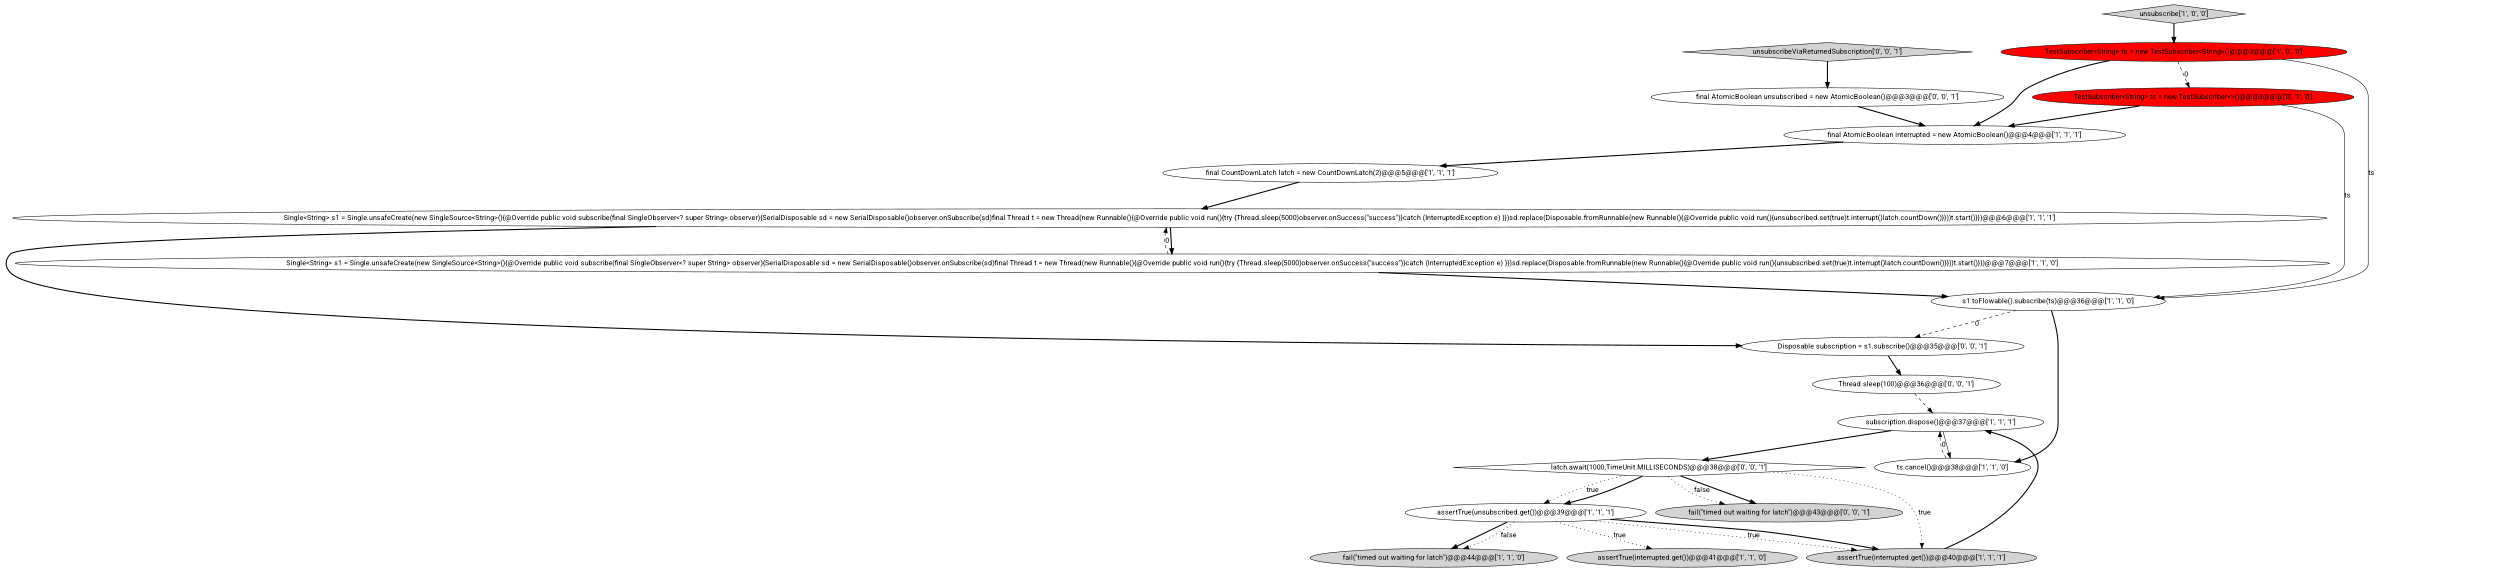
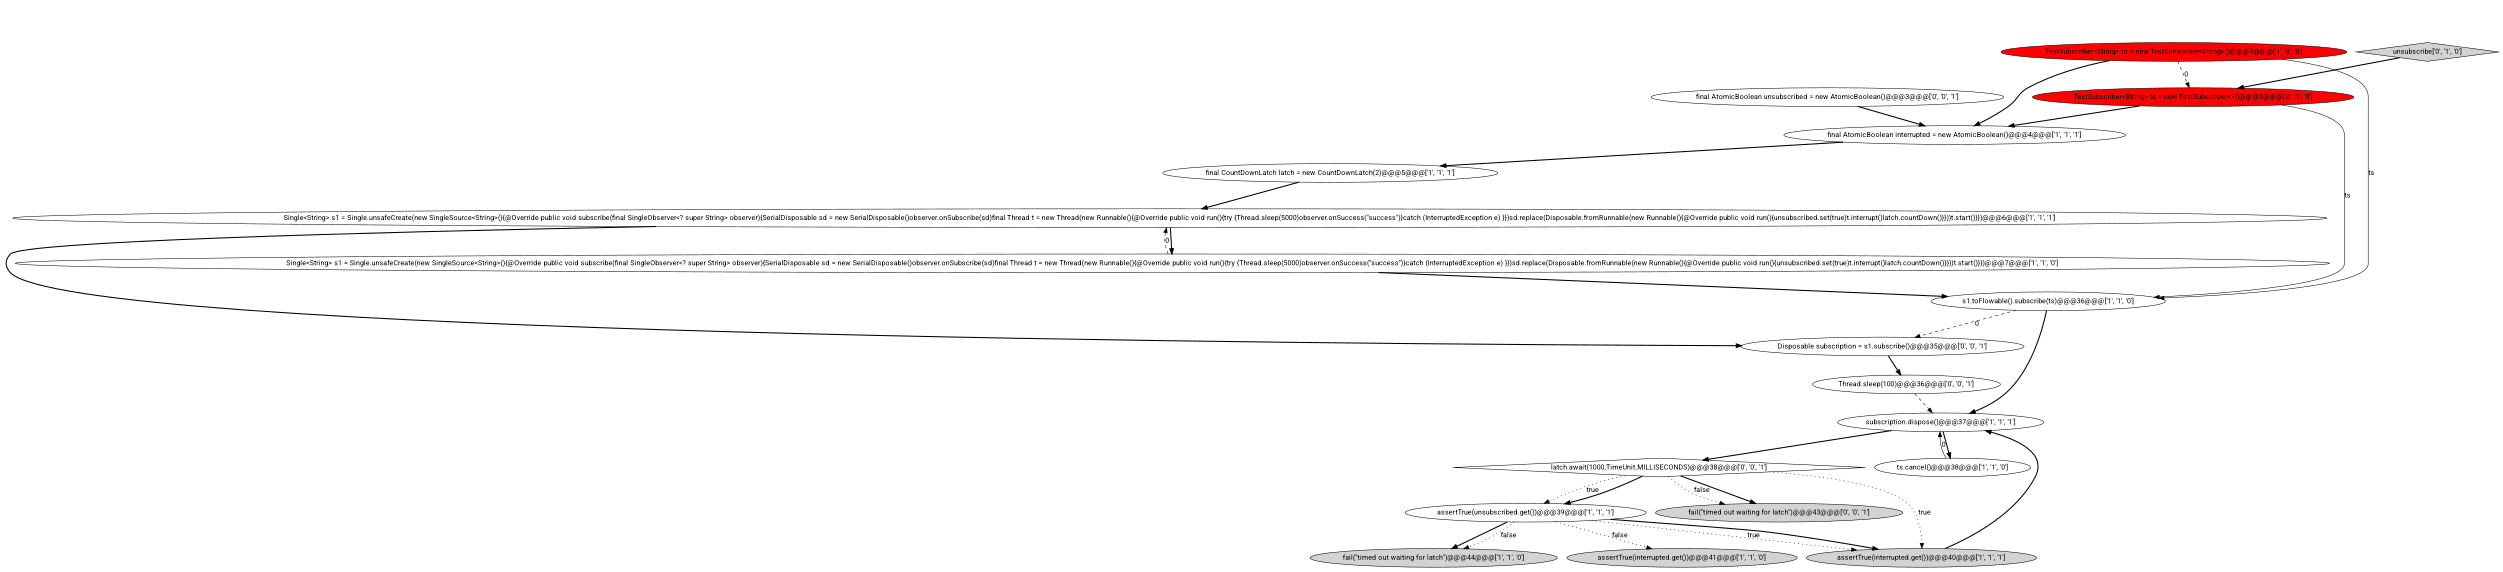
(2174, 14) -> none
(1827, 52) -> none
none -> (2427, 52)
(2058, 395) -> (2024, 371)
(1946, 442) -> (1946, 442)
(1942, 448) -> (1942, 448)
(1620, 535) -> (1620, 535)
